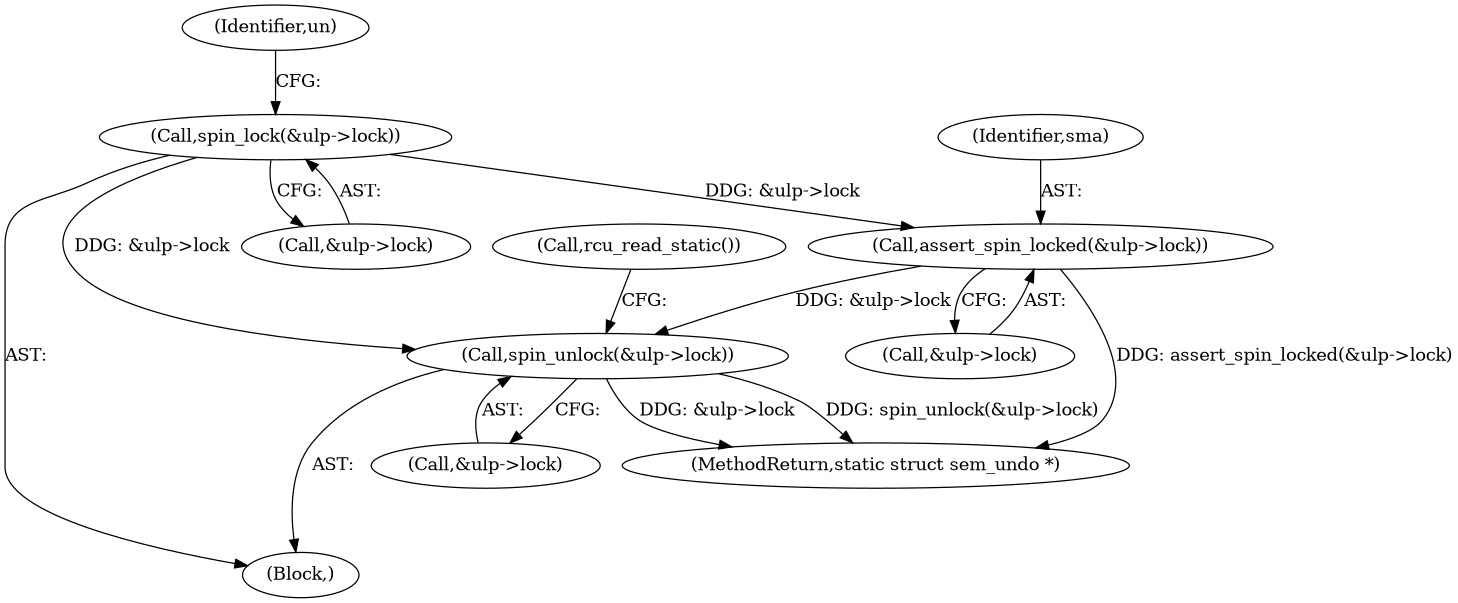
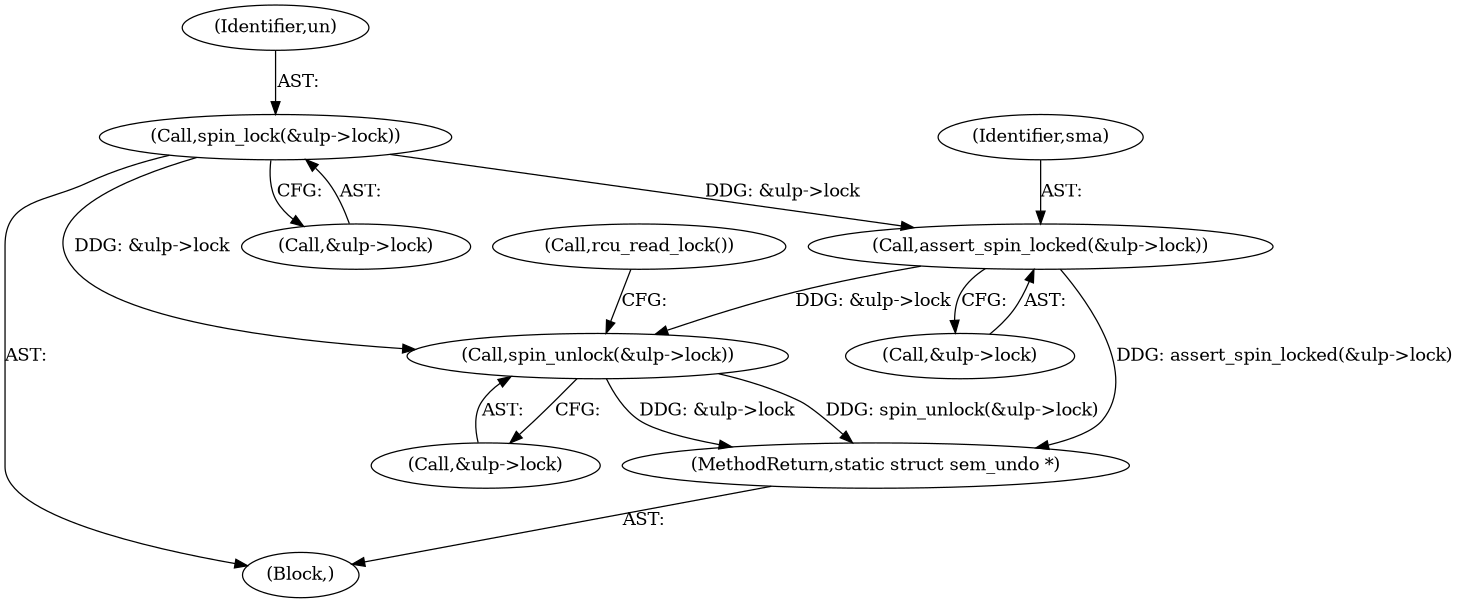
(301, 82) -> (301, 82)
(639, 247) -> (639, 247)
(330, 424) -> (568, 524)
